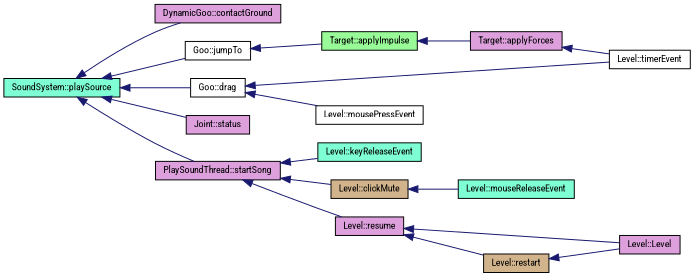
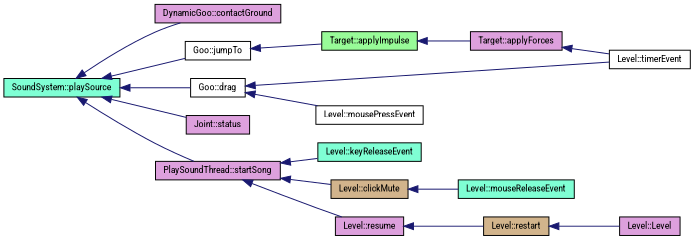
(516, 236) -> none
